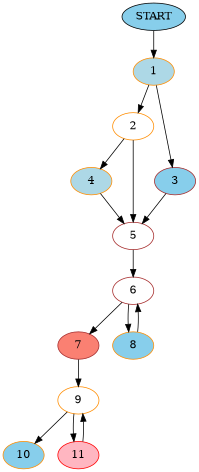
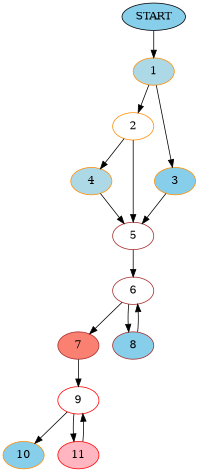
(175, 181) -> (175, 181)
(133, 346) -> (133, 346)
(78, 400) -> (78, 400)
